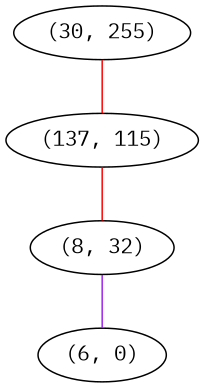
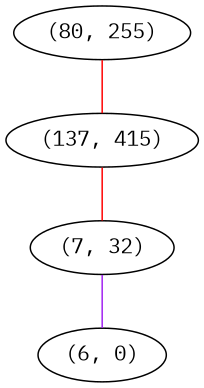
(102, 33) -> (102, 33)
(102, 140) -> (102, 140)
(102, 248) -> (102, 248)
